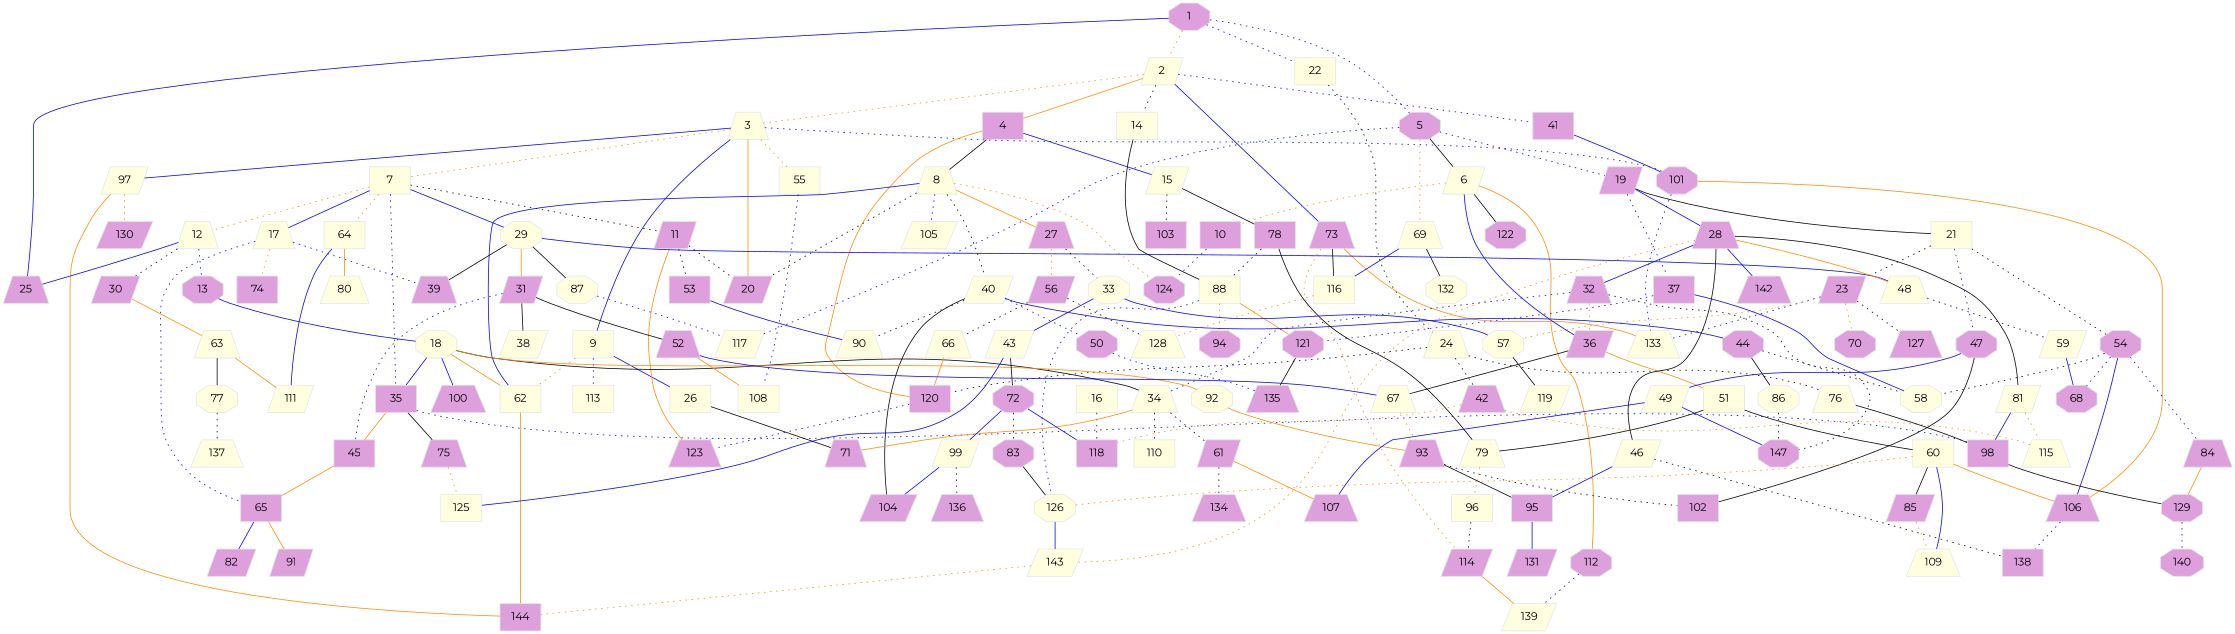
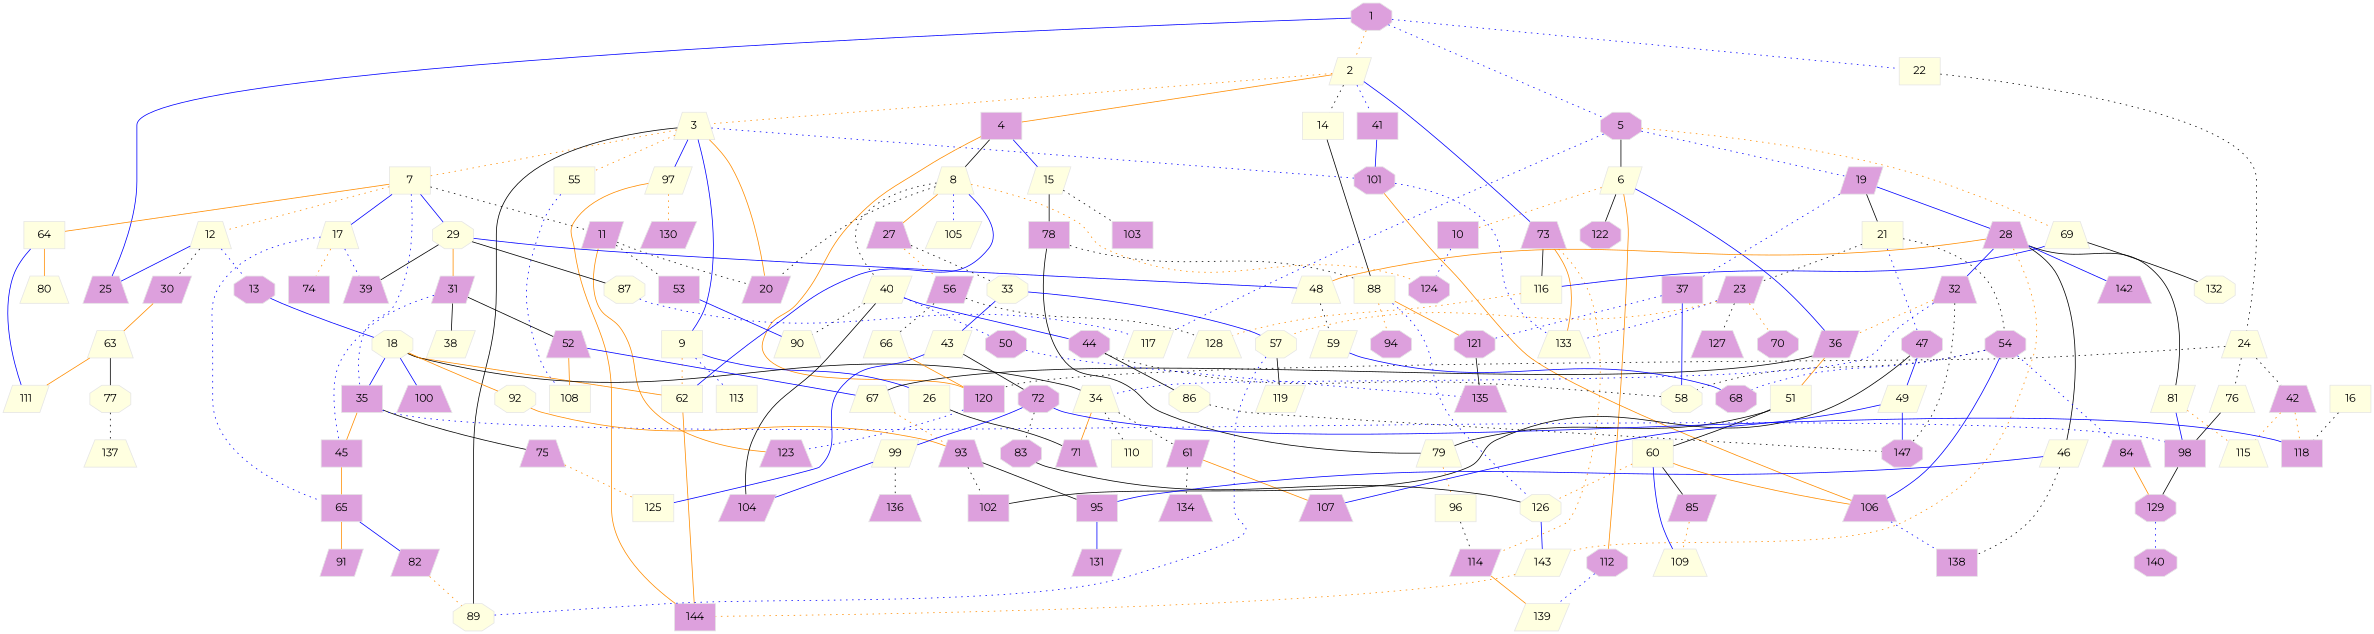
(367, 208) -> (227, 208)
none -> (474, 617)
